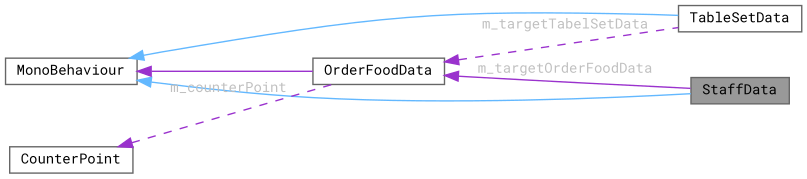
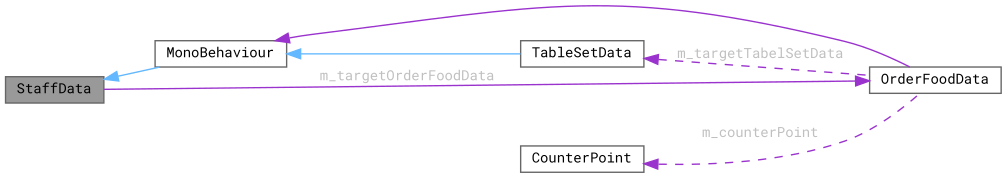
(569, 44) -> (764, 67)
(421, 101) -> (139, 72)
